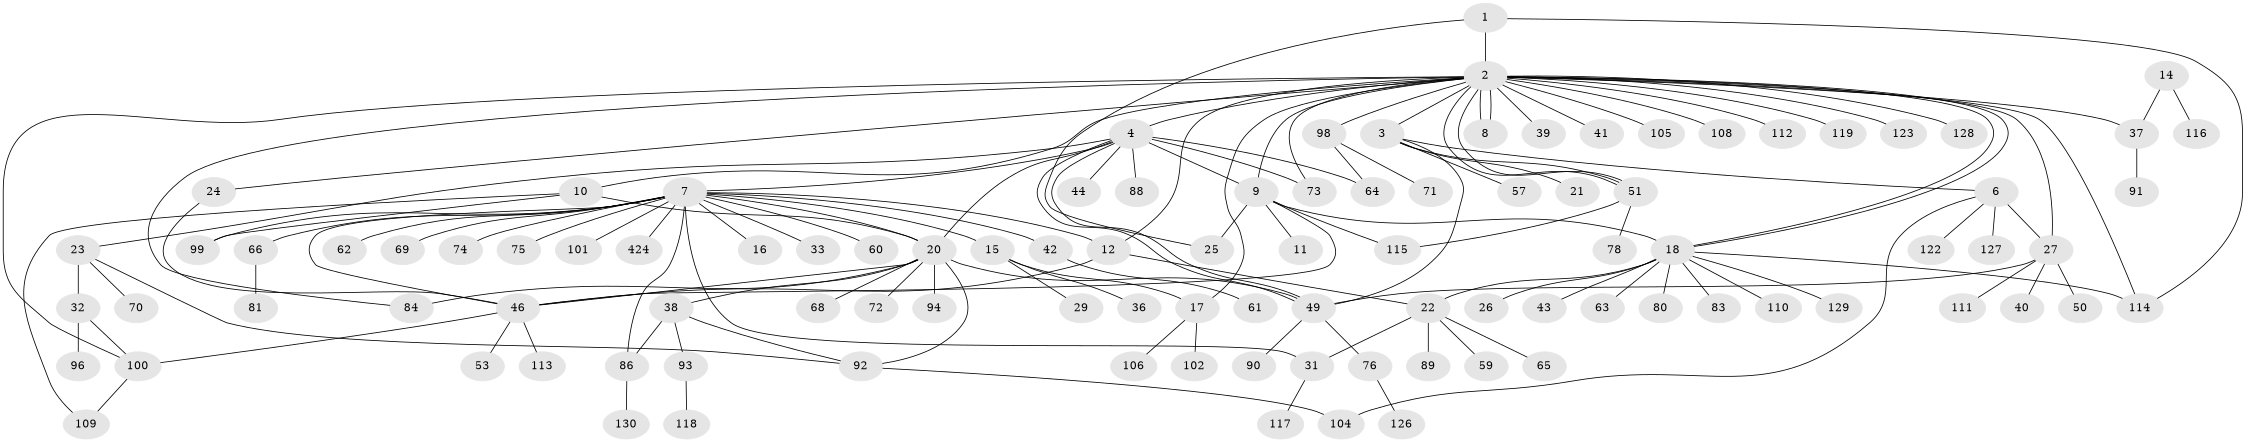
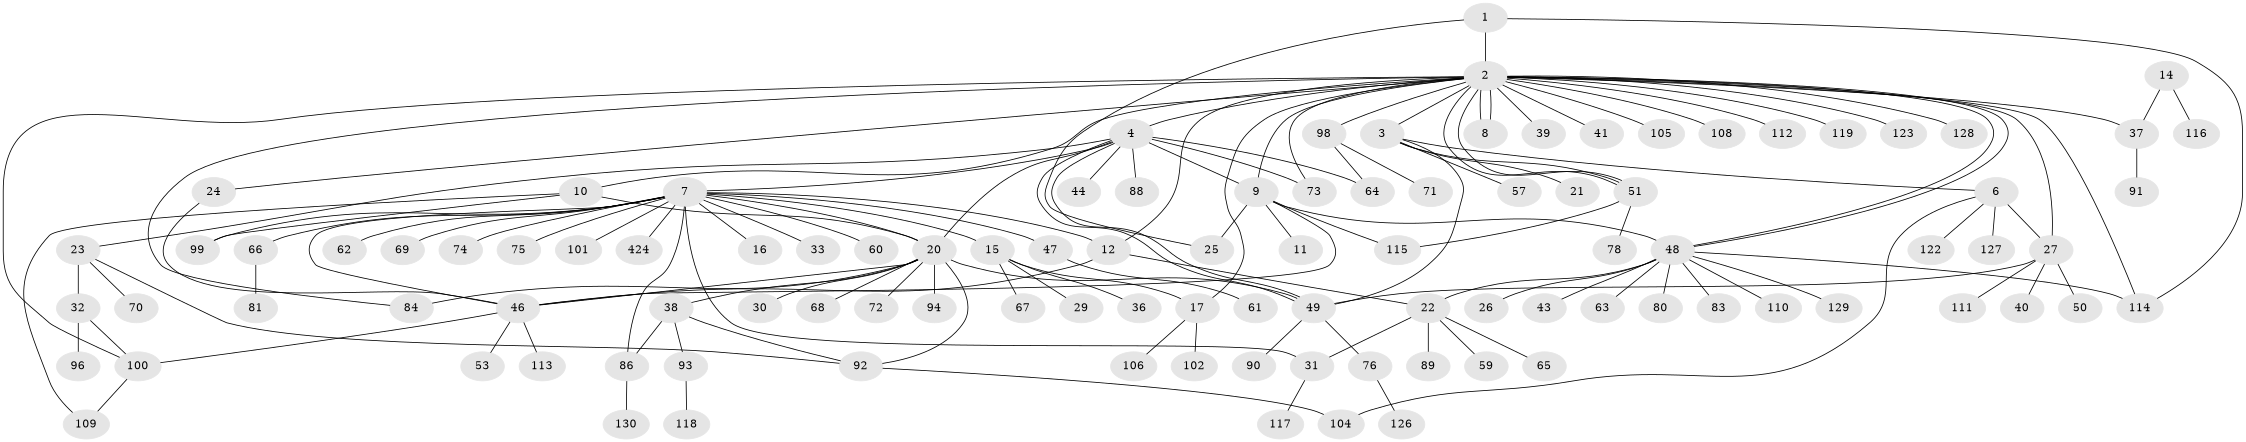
(1051, 250) -> (1051, 250)
(1673, 250) -> (1673, 250)
none -> (760, 308)
none -> (1023, 308)
